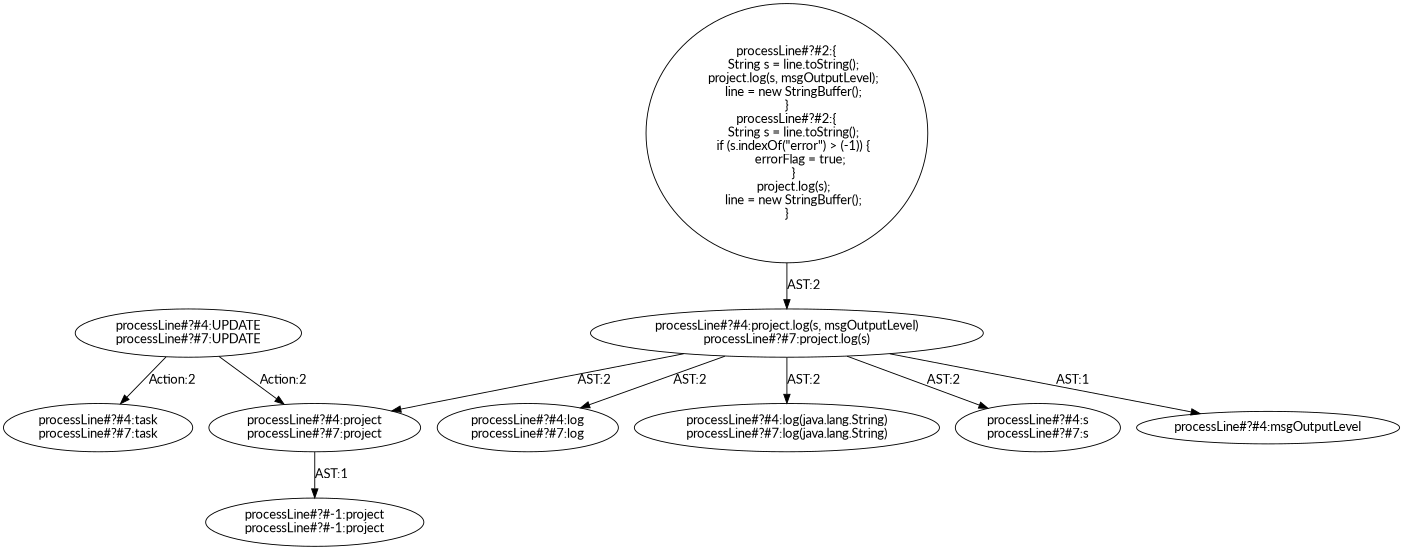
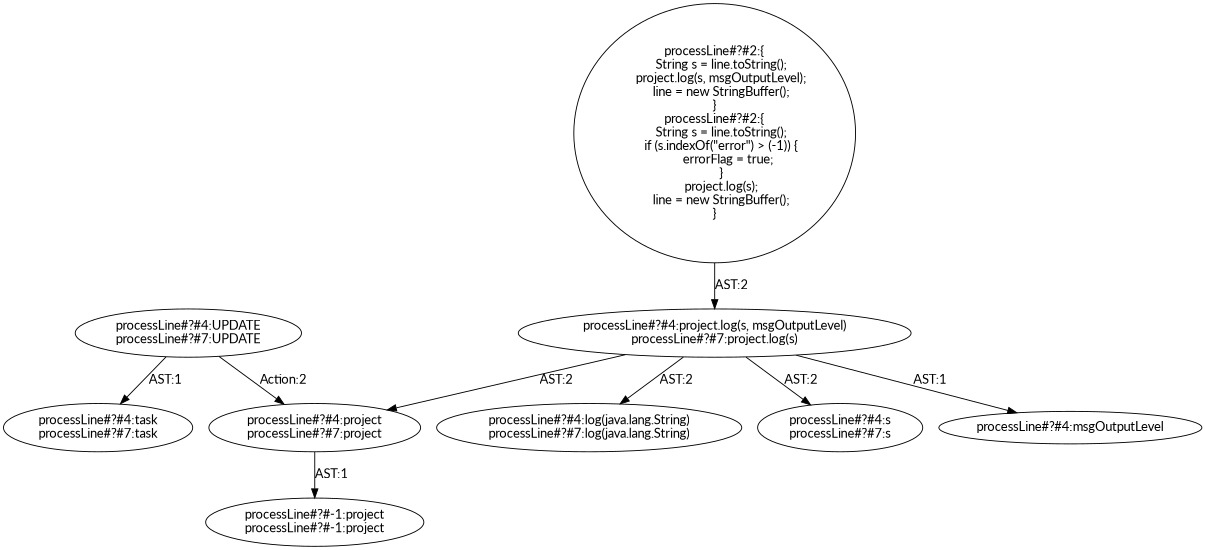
(172, 380) -> (165, 380)
(528, 428) -> none
